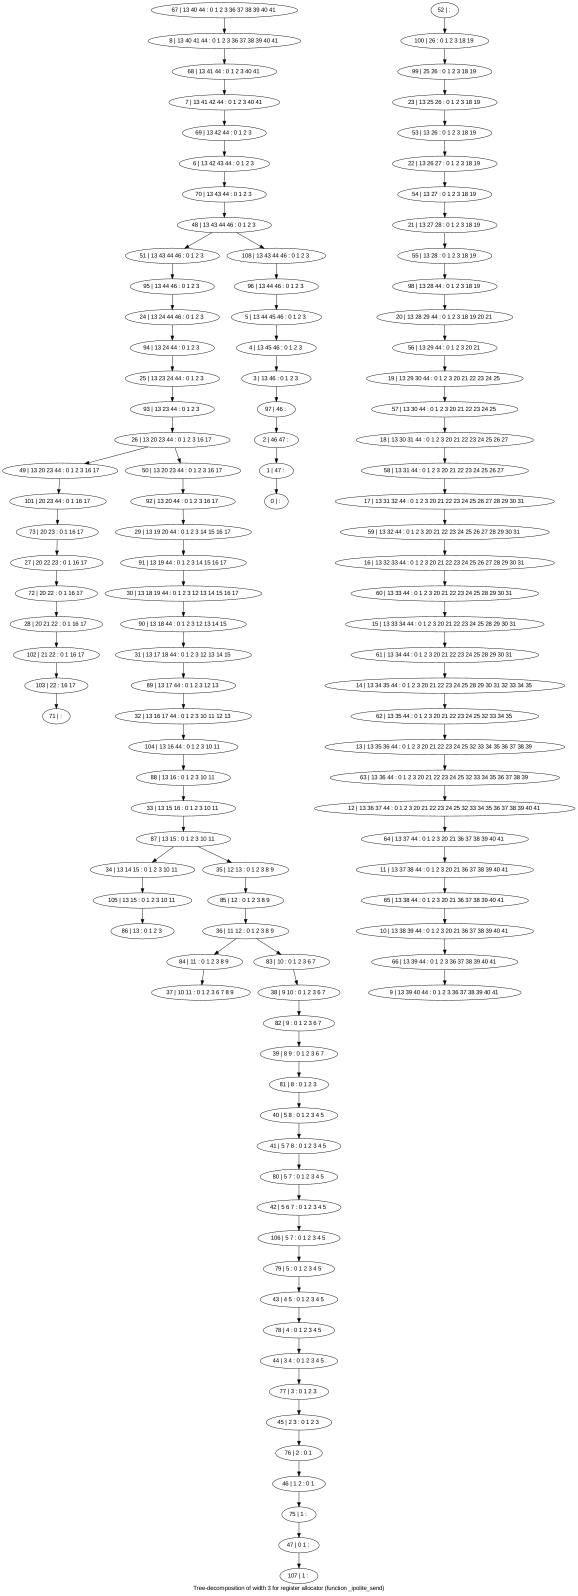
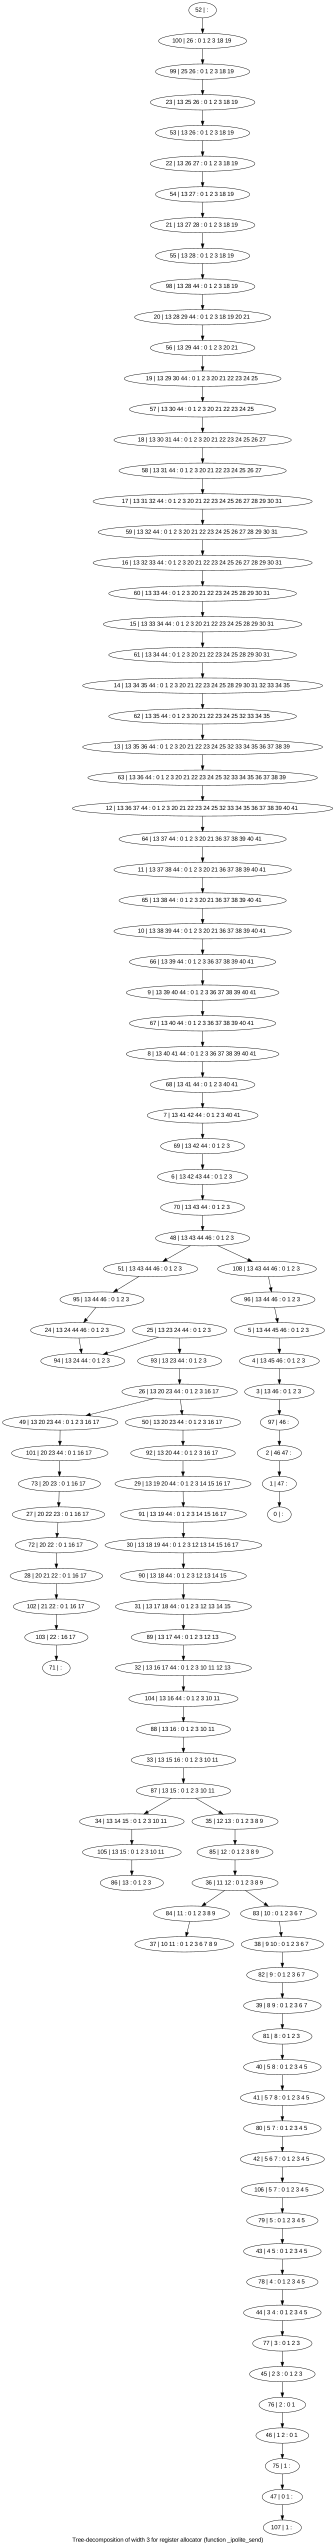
(172, 361) -> (133, 1345)
none -> (203, 1006)
